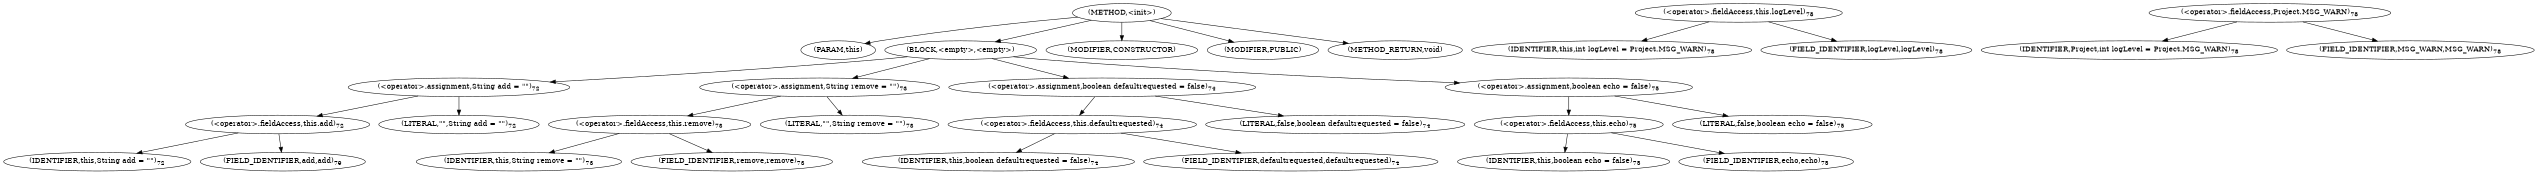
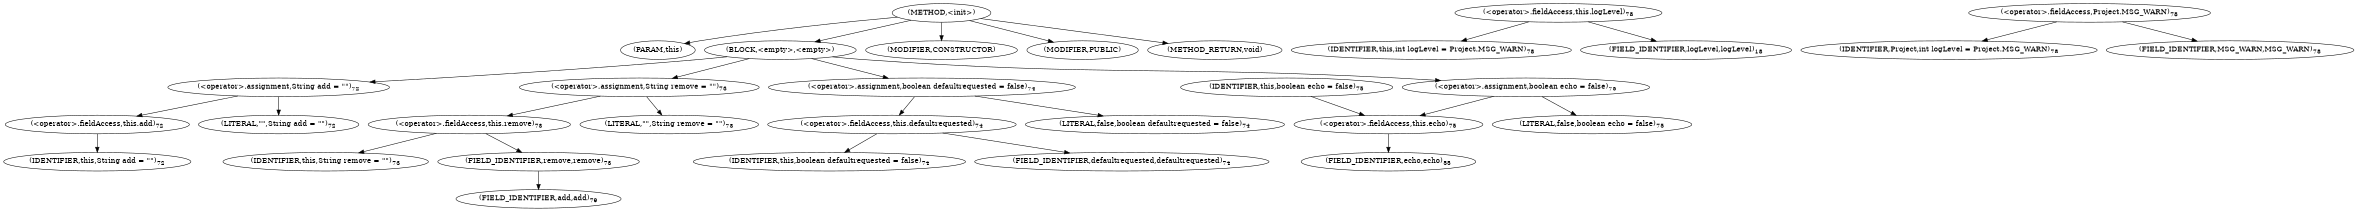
(1939, 49) -> (1759, 49)
(280, 141) -> (539, 178)
(1567, 141) -> (1335, 105)
(1825, 161) -> (1447, 161)
